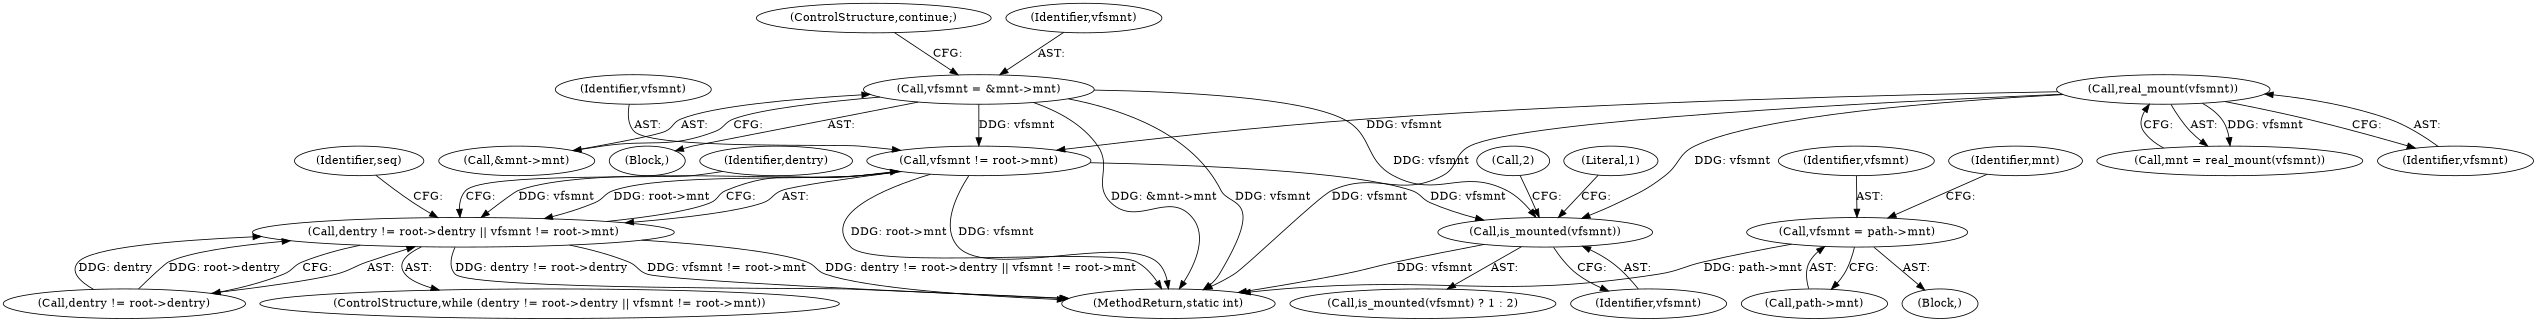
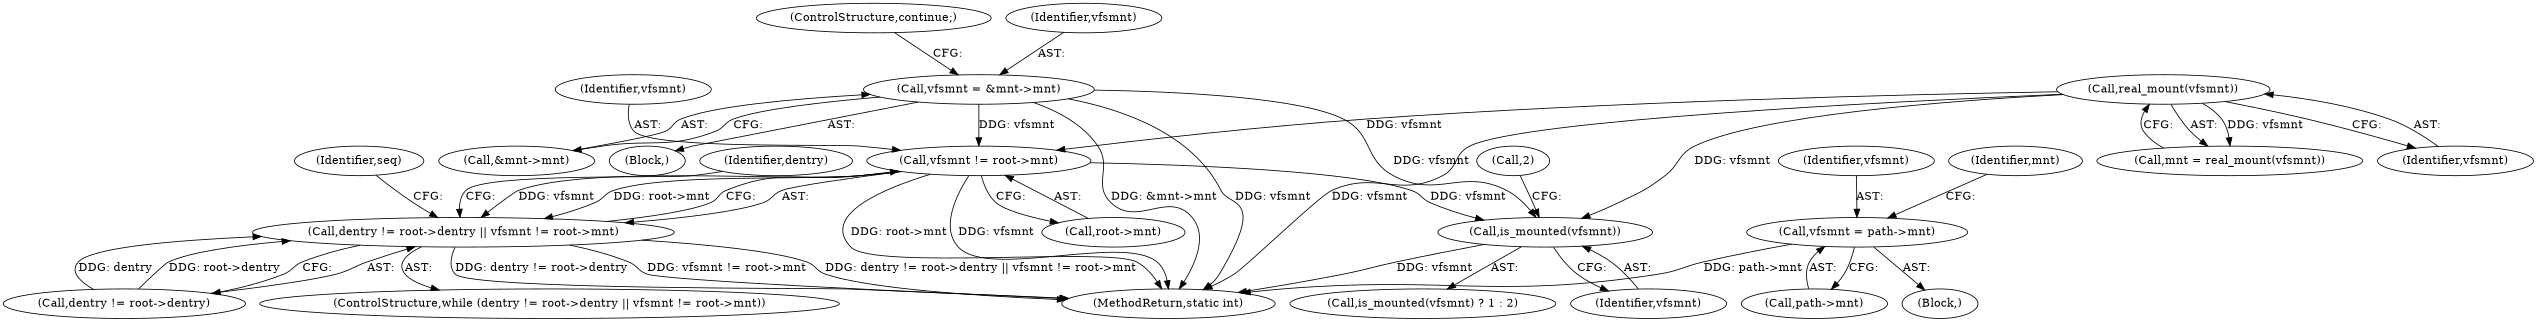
(1611, 161) -> none
none -> (1113, 232)
